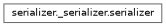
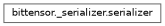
(83, 13) -> (82, 13)
